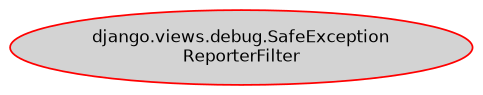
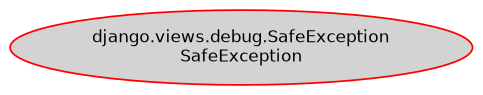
(241, 48) -> (241, 48)
